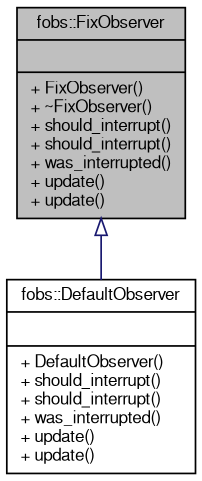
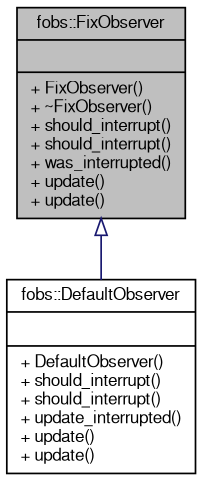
(91, 418) -> (101, 418)
